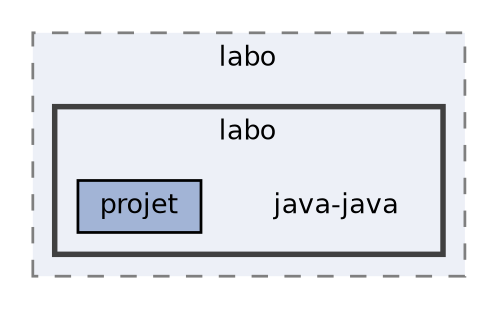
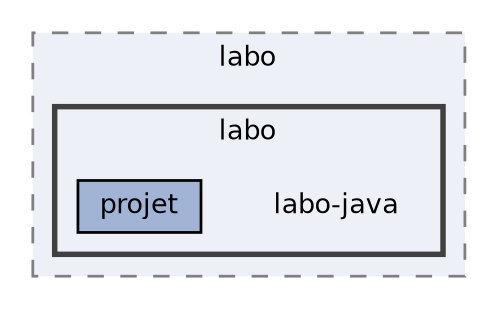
(336, 206) -> (336, 206)
